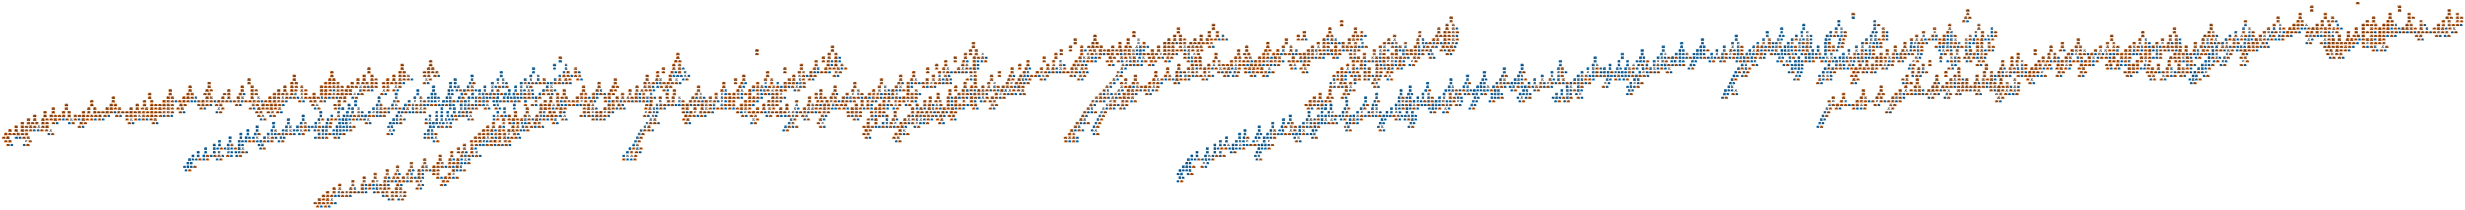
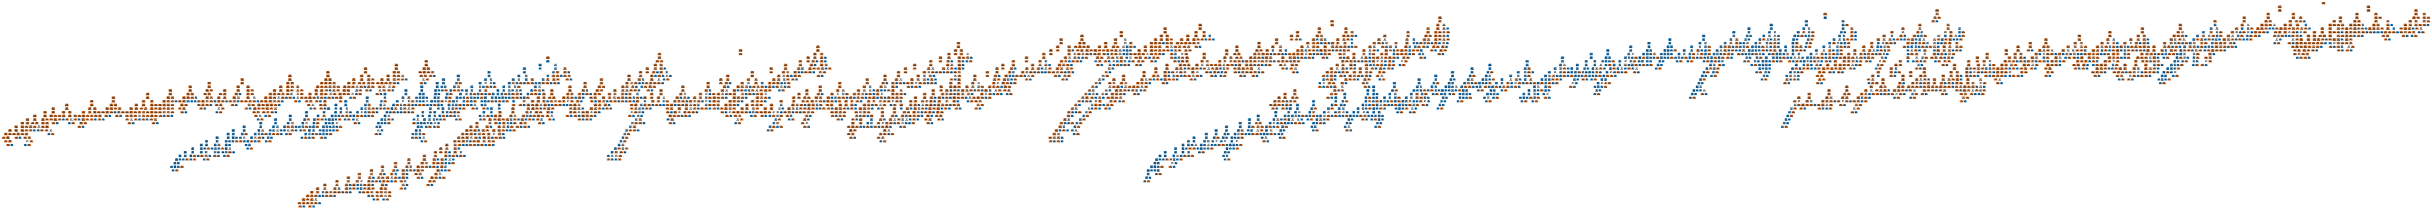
(2411, 32) -> (2378, 32)
(2363, 43) -> (2330, 43)
(1400, 50) -> (1390, 50)
(1107, 61) -> (1096, 61)
none -> (1974, 69)
(678, 76) -> (659, 76)
(1638, 83) -> (1606, 83)
(1996, 94) -> (1961, 94)
none -> (958, 98)
(188, 101) -> (188, 101)
(223, 101) -> none
(458, 101) -> (446, 101)
(560, 116) -> (548, 116)
(684, 120) -> (668, 120)
(1288, 123) -> (1256, 123)
(1345, 127) -> (1312, 127)
(16, 138) -> (16, 138)
(1202, 160) -> (1171, 160)
(1178, 174) -> none
